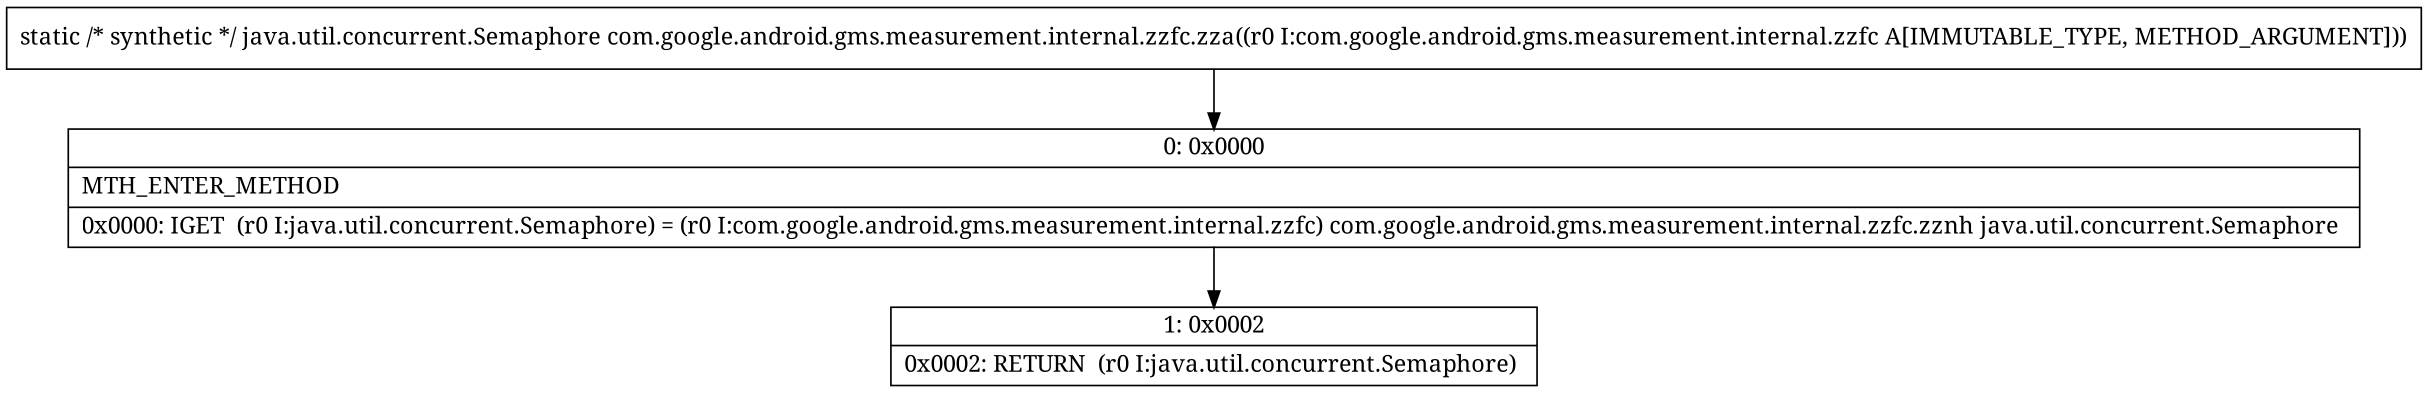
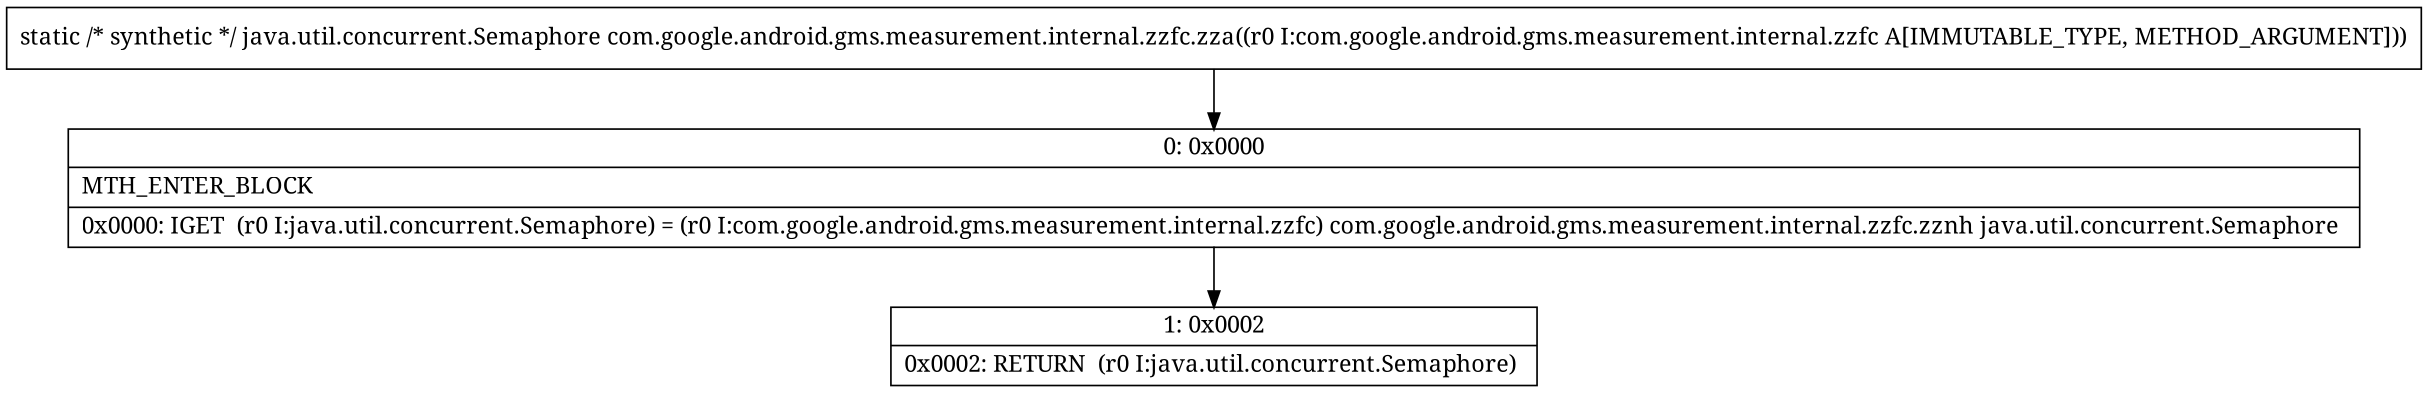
(211, 187) -> (197, 187)
